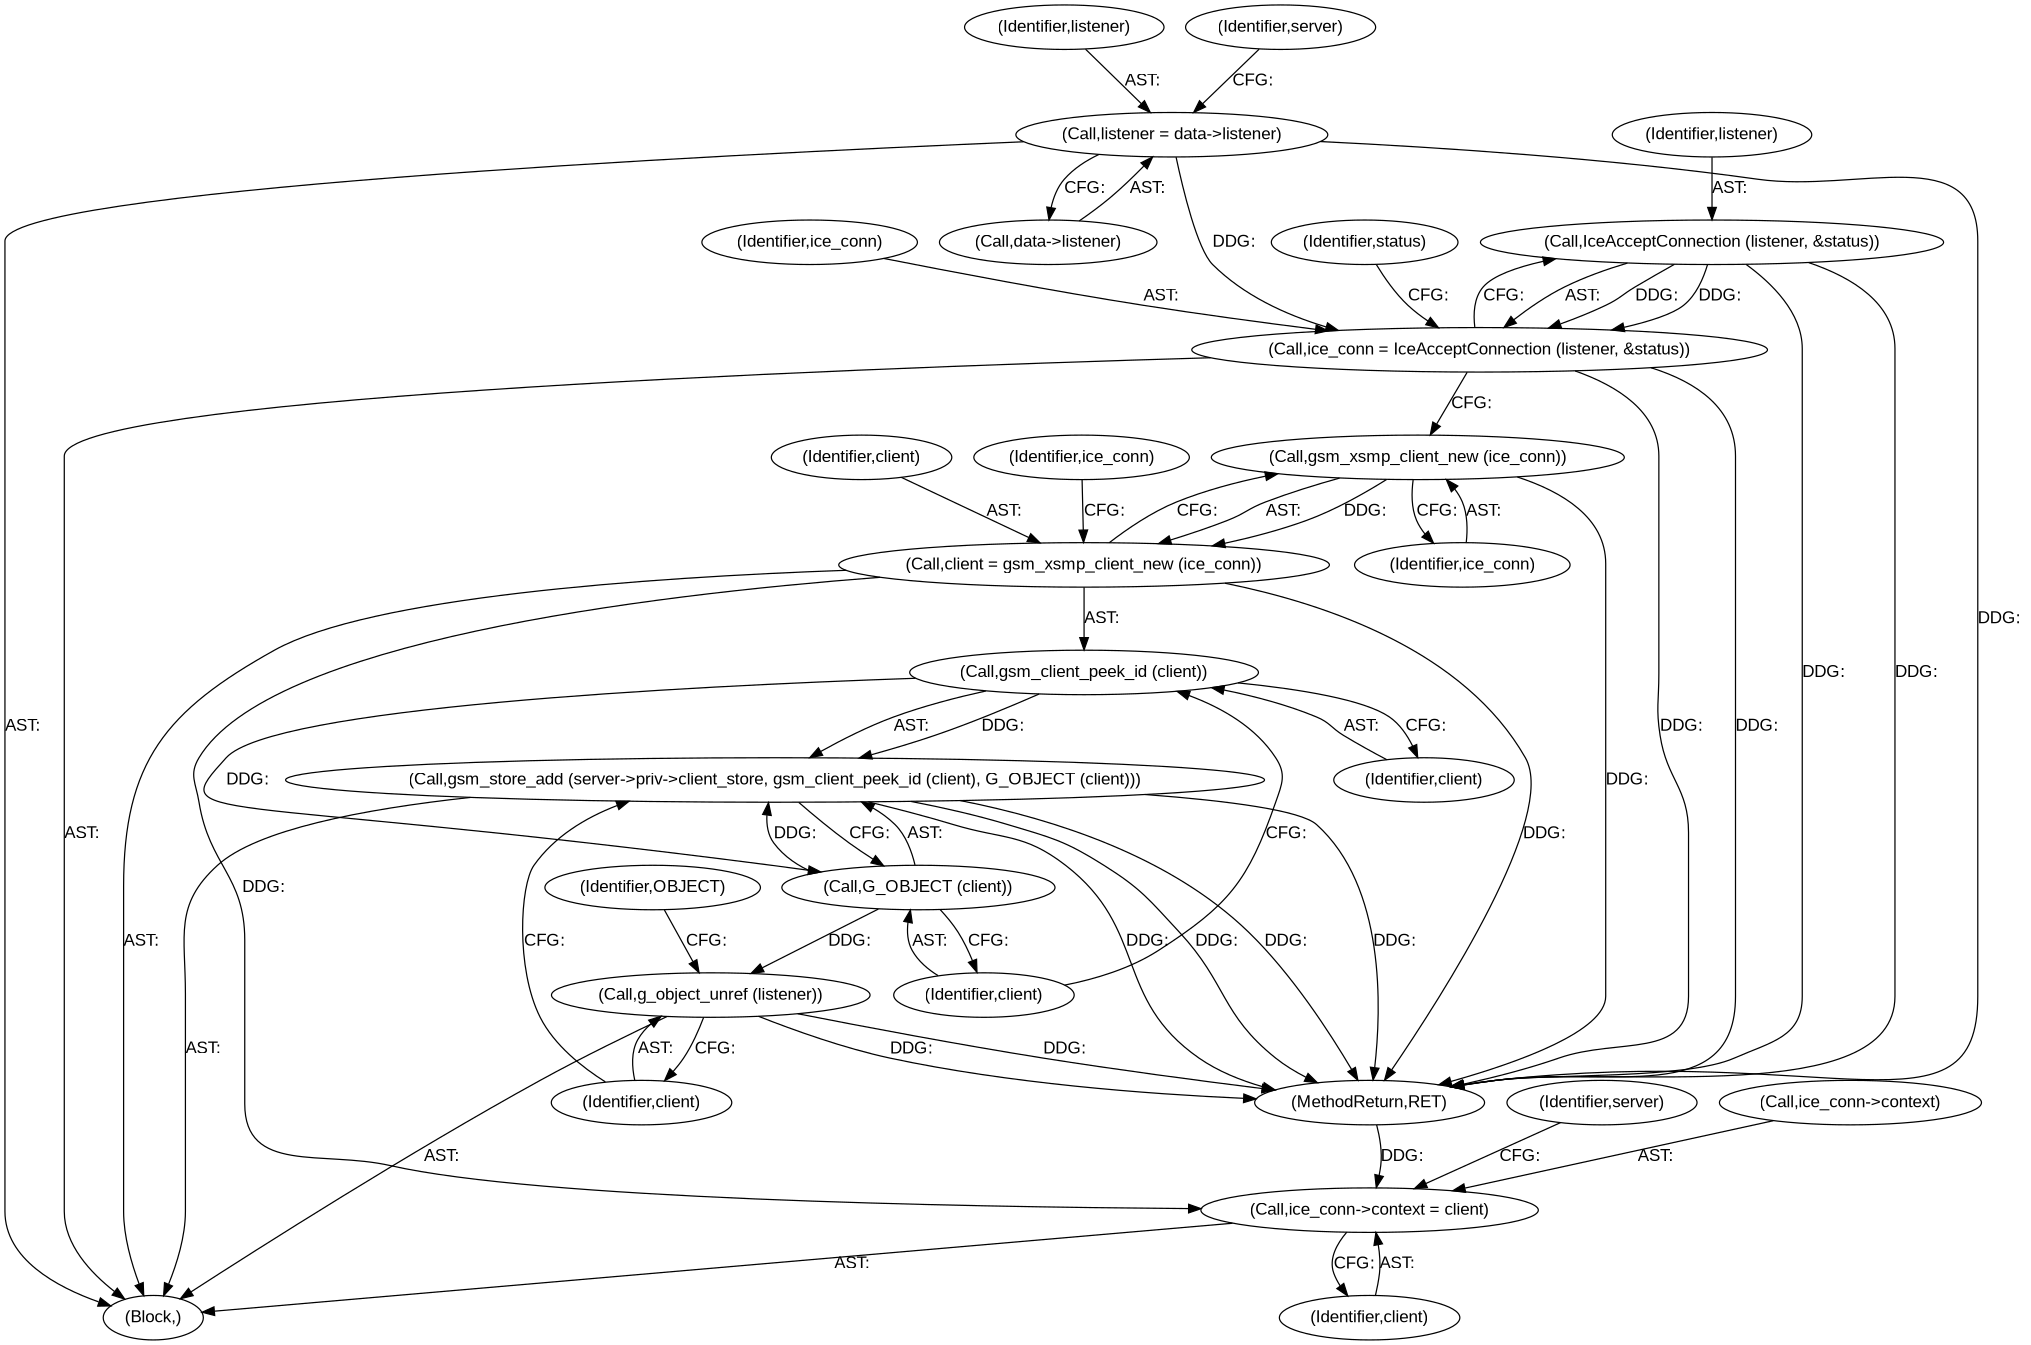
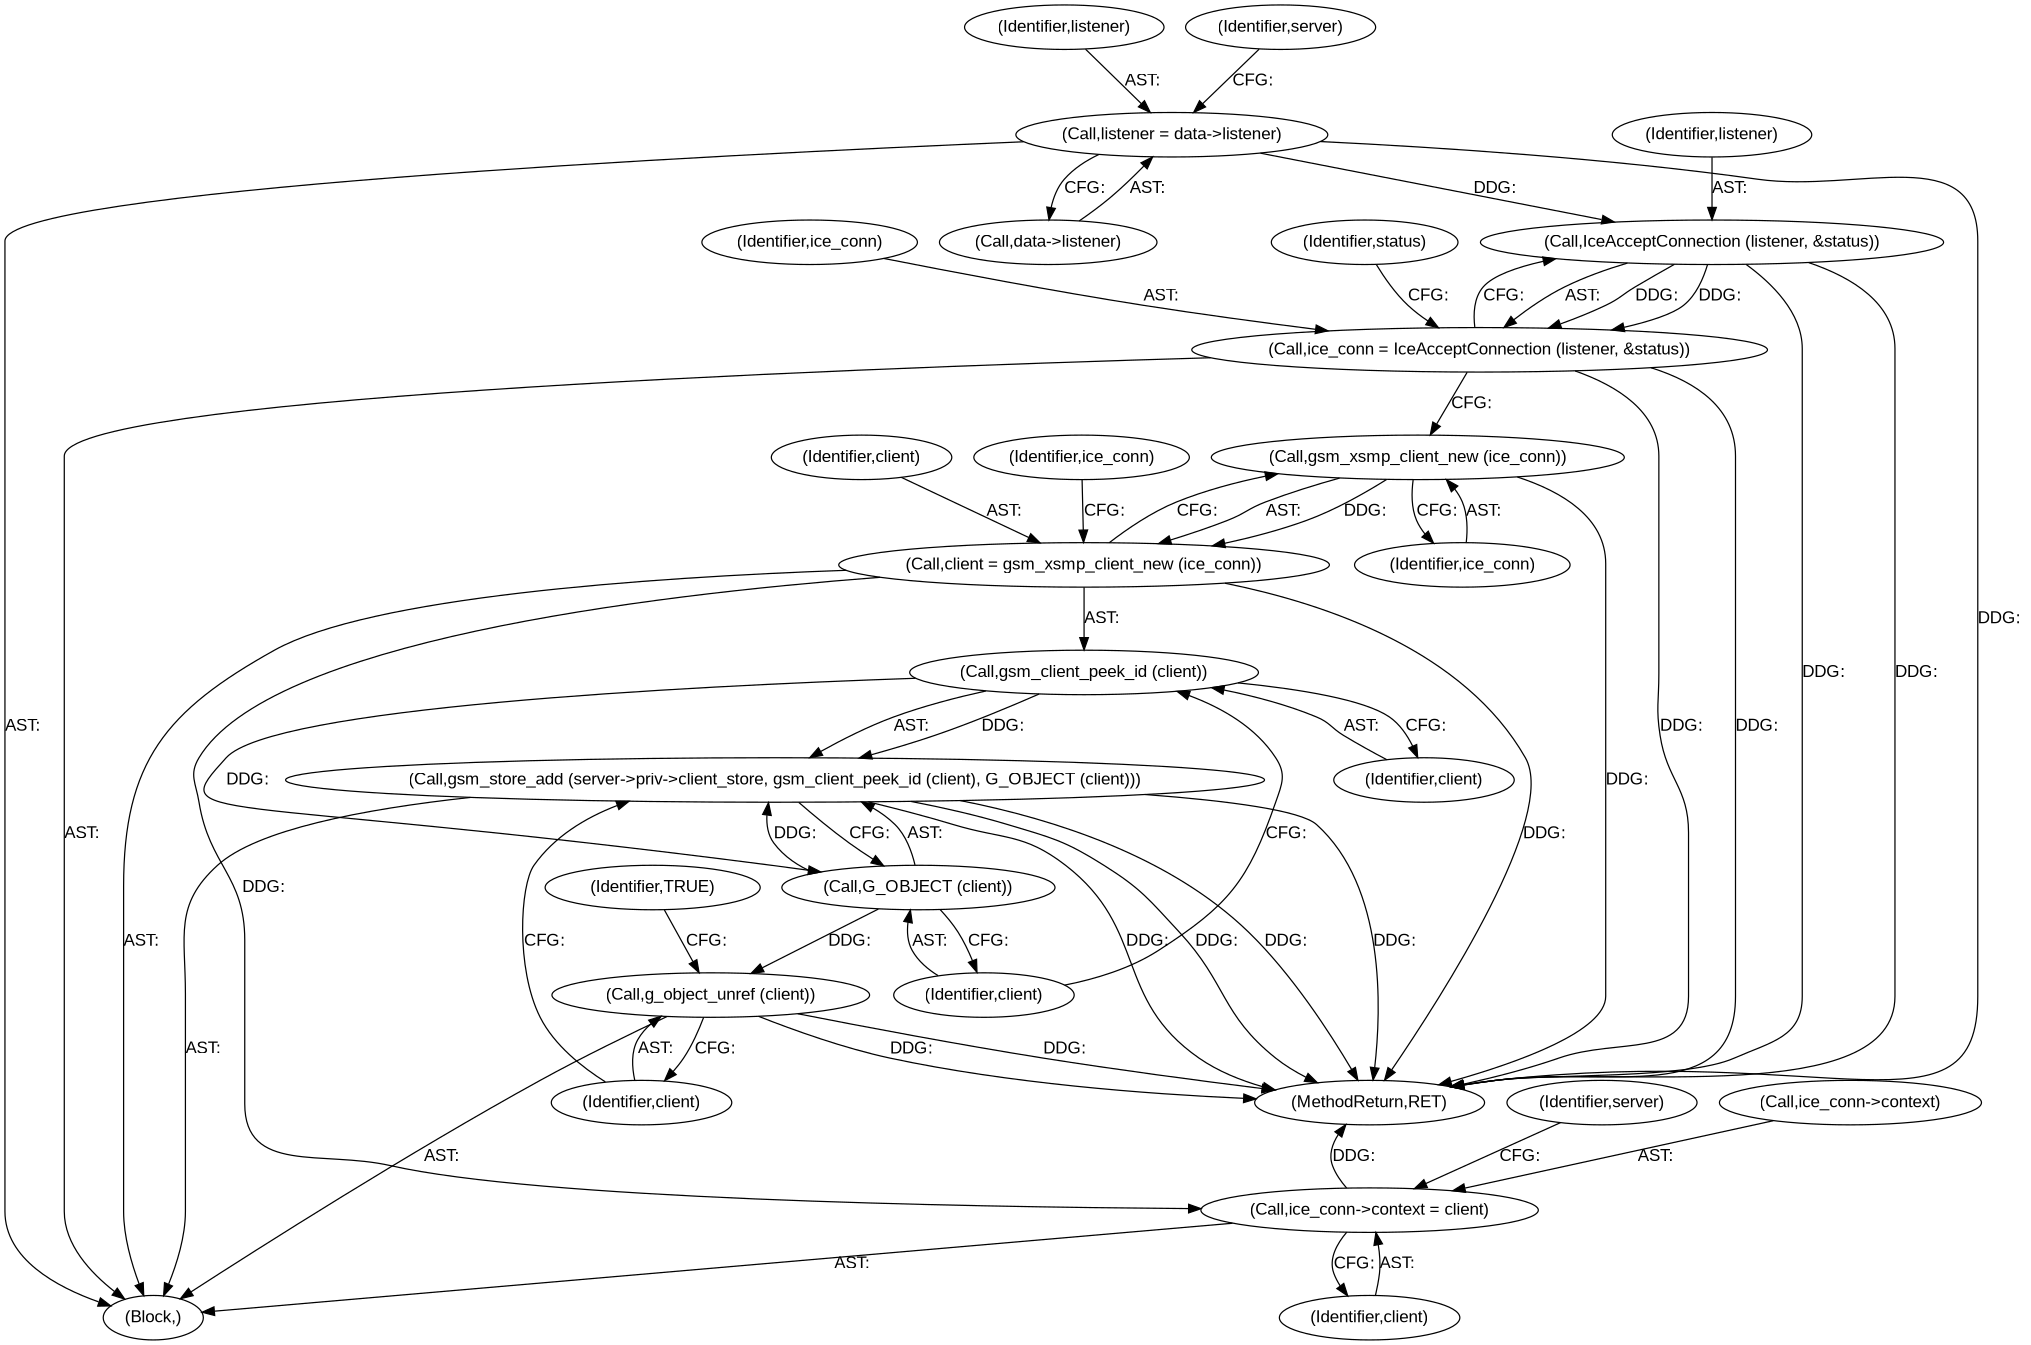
(1219, 270) -> (1431, 186)
(653, 888) -> (653, 888)
(711, 995) -> (711, 995)
(1381, 1150) -> (1332, 1163)
